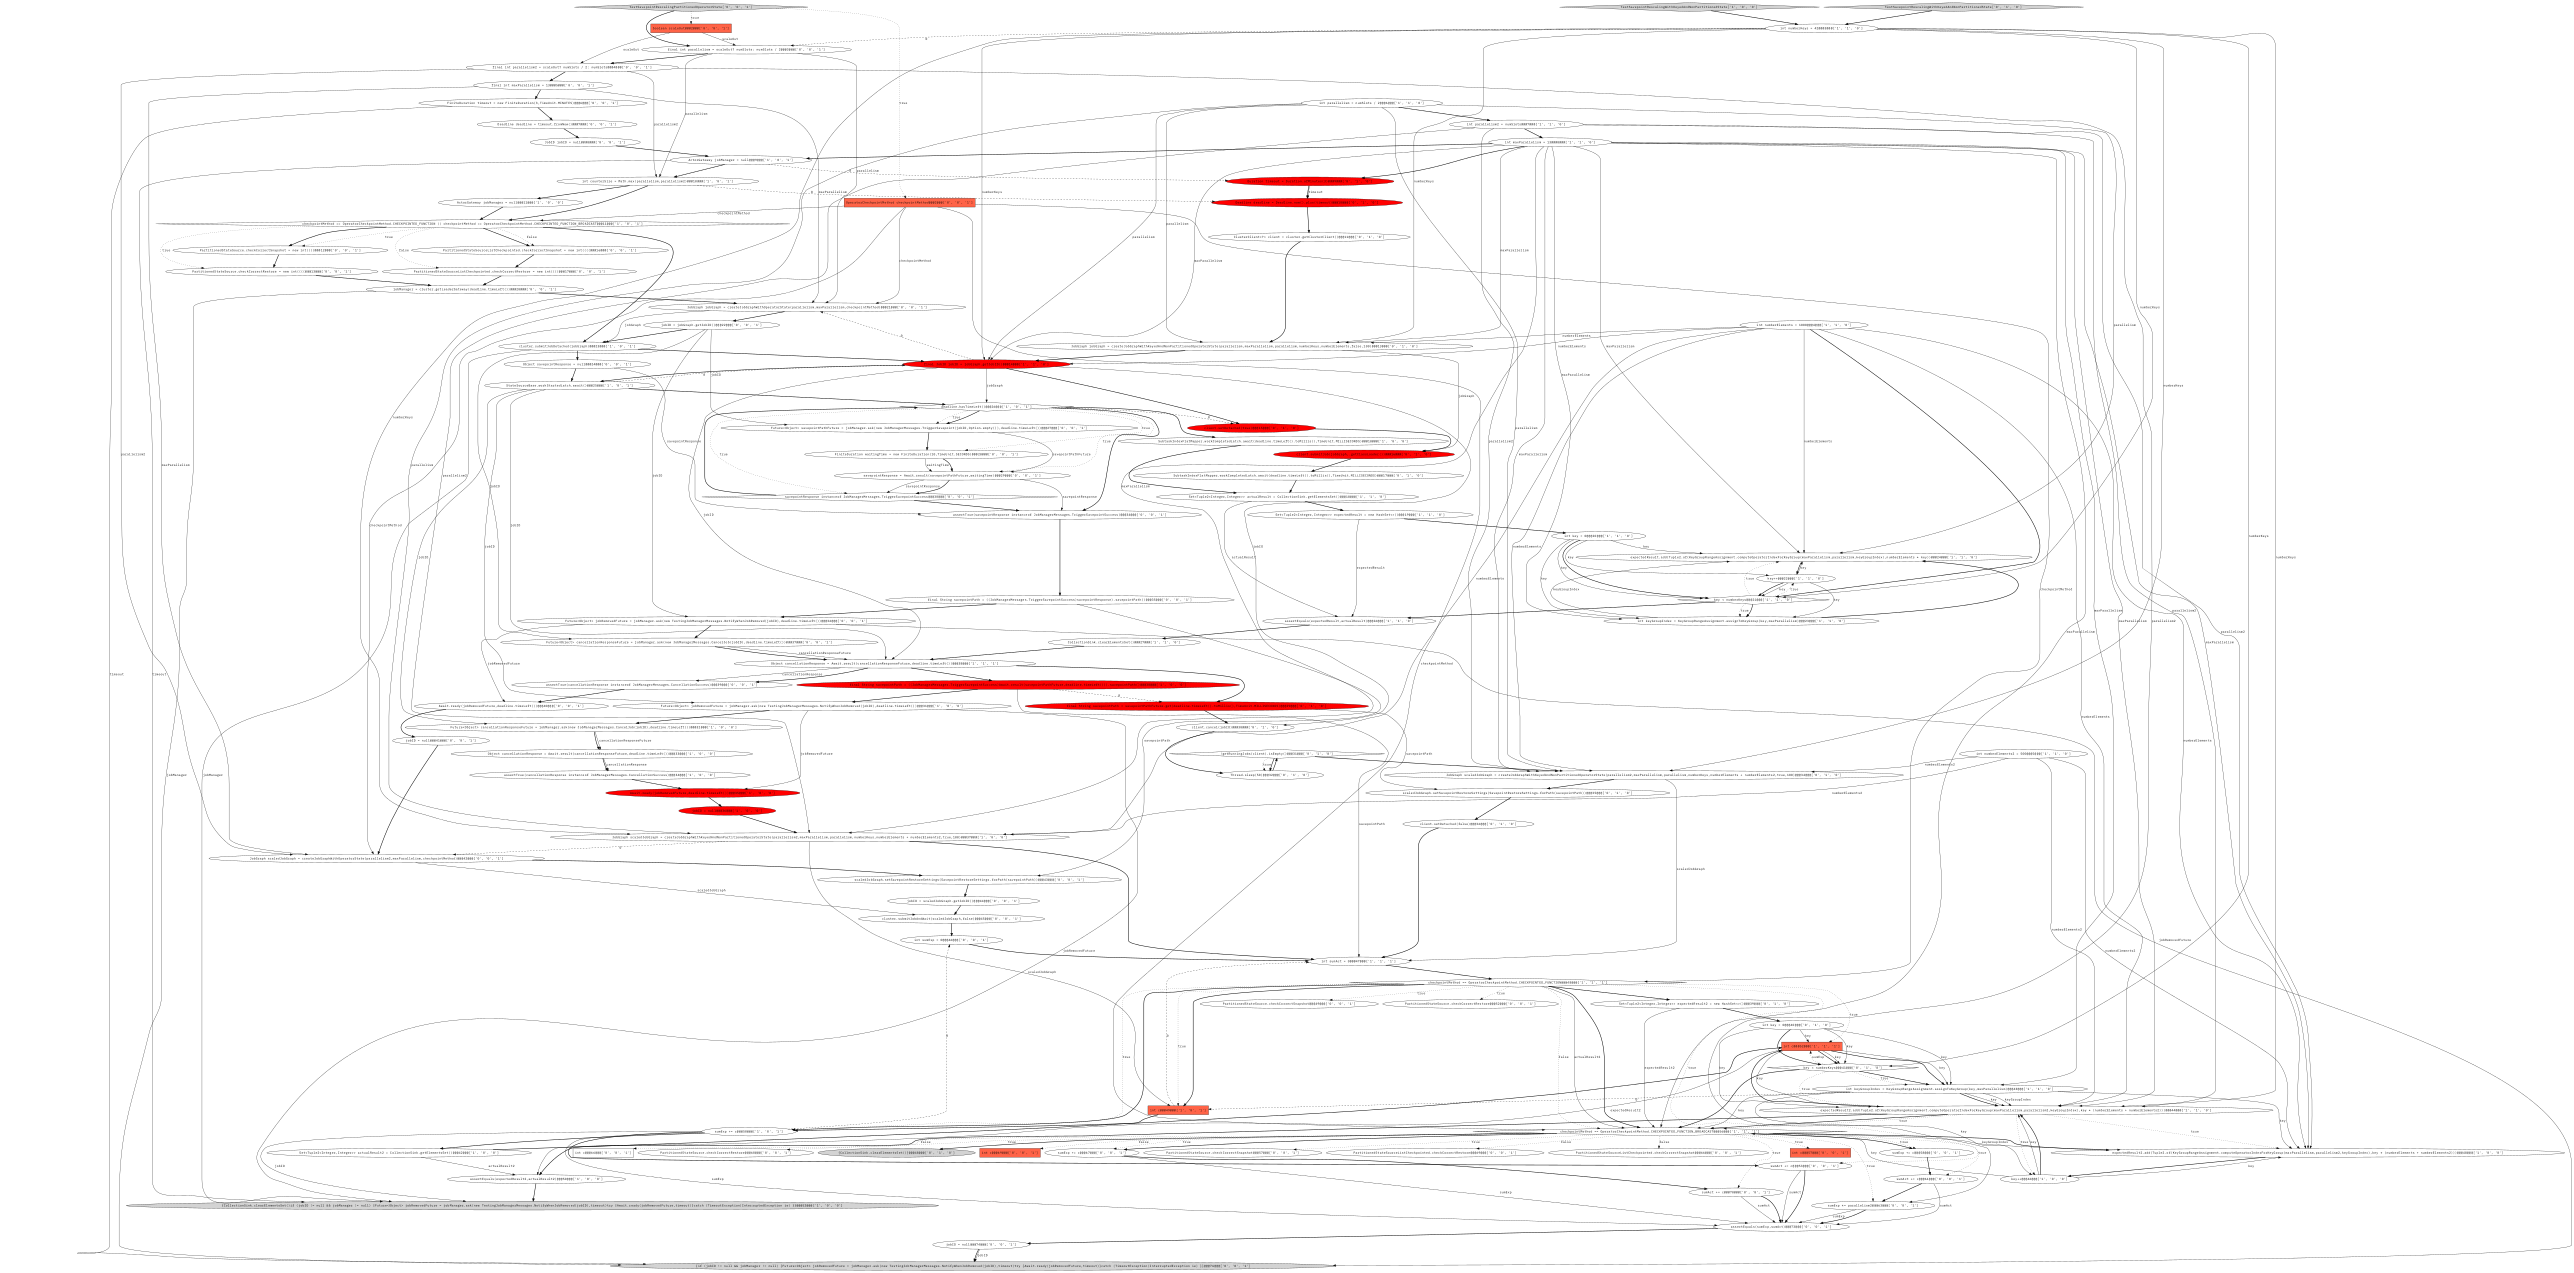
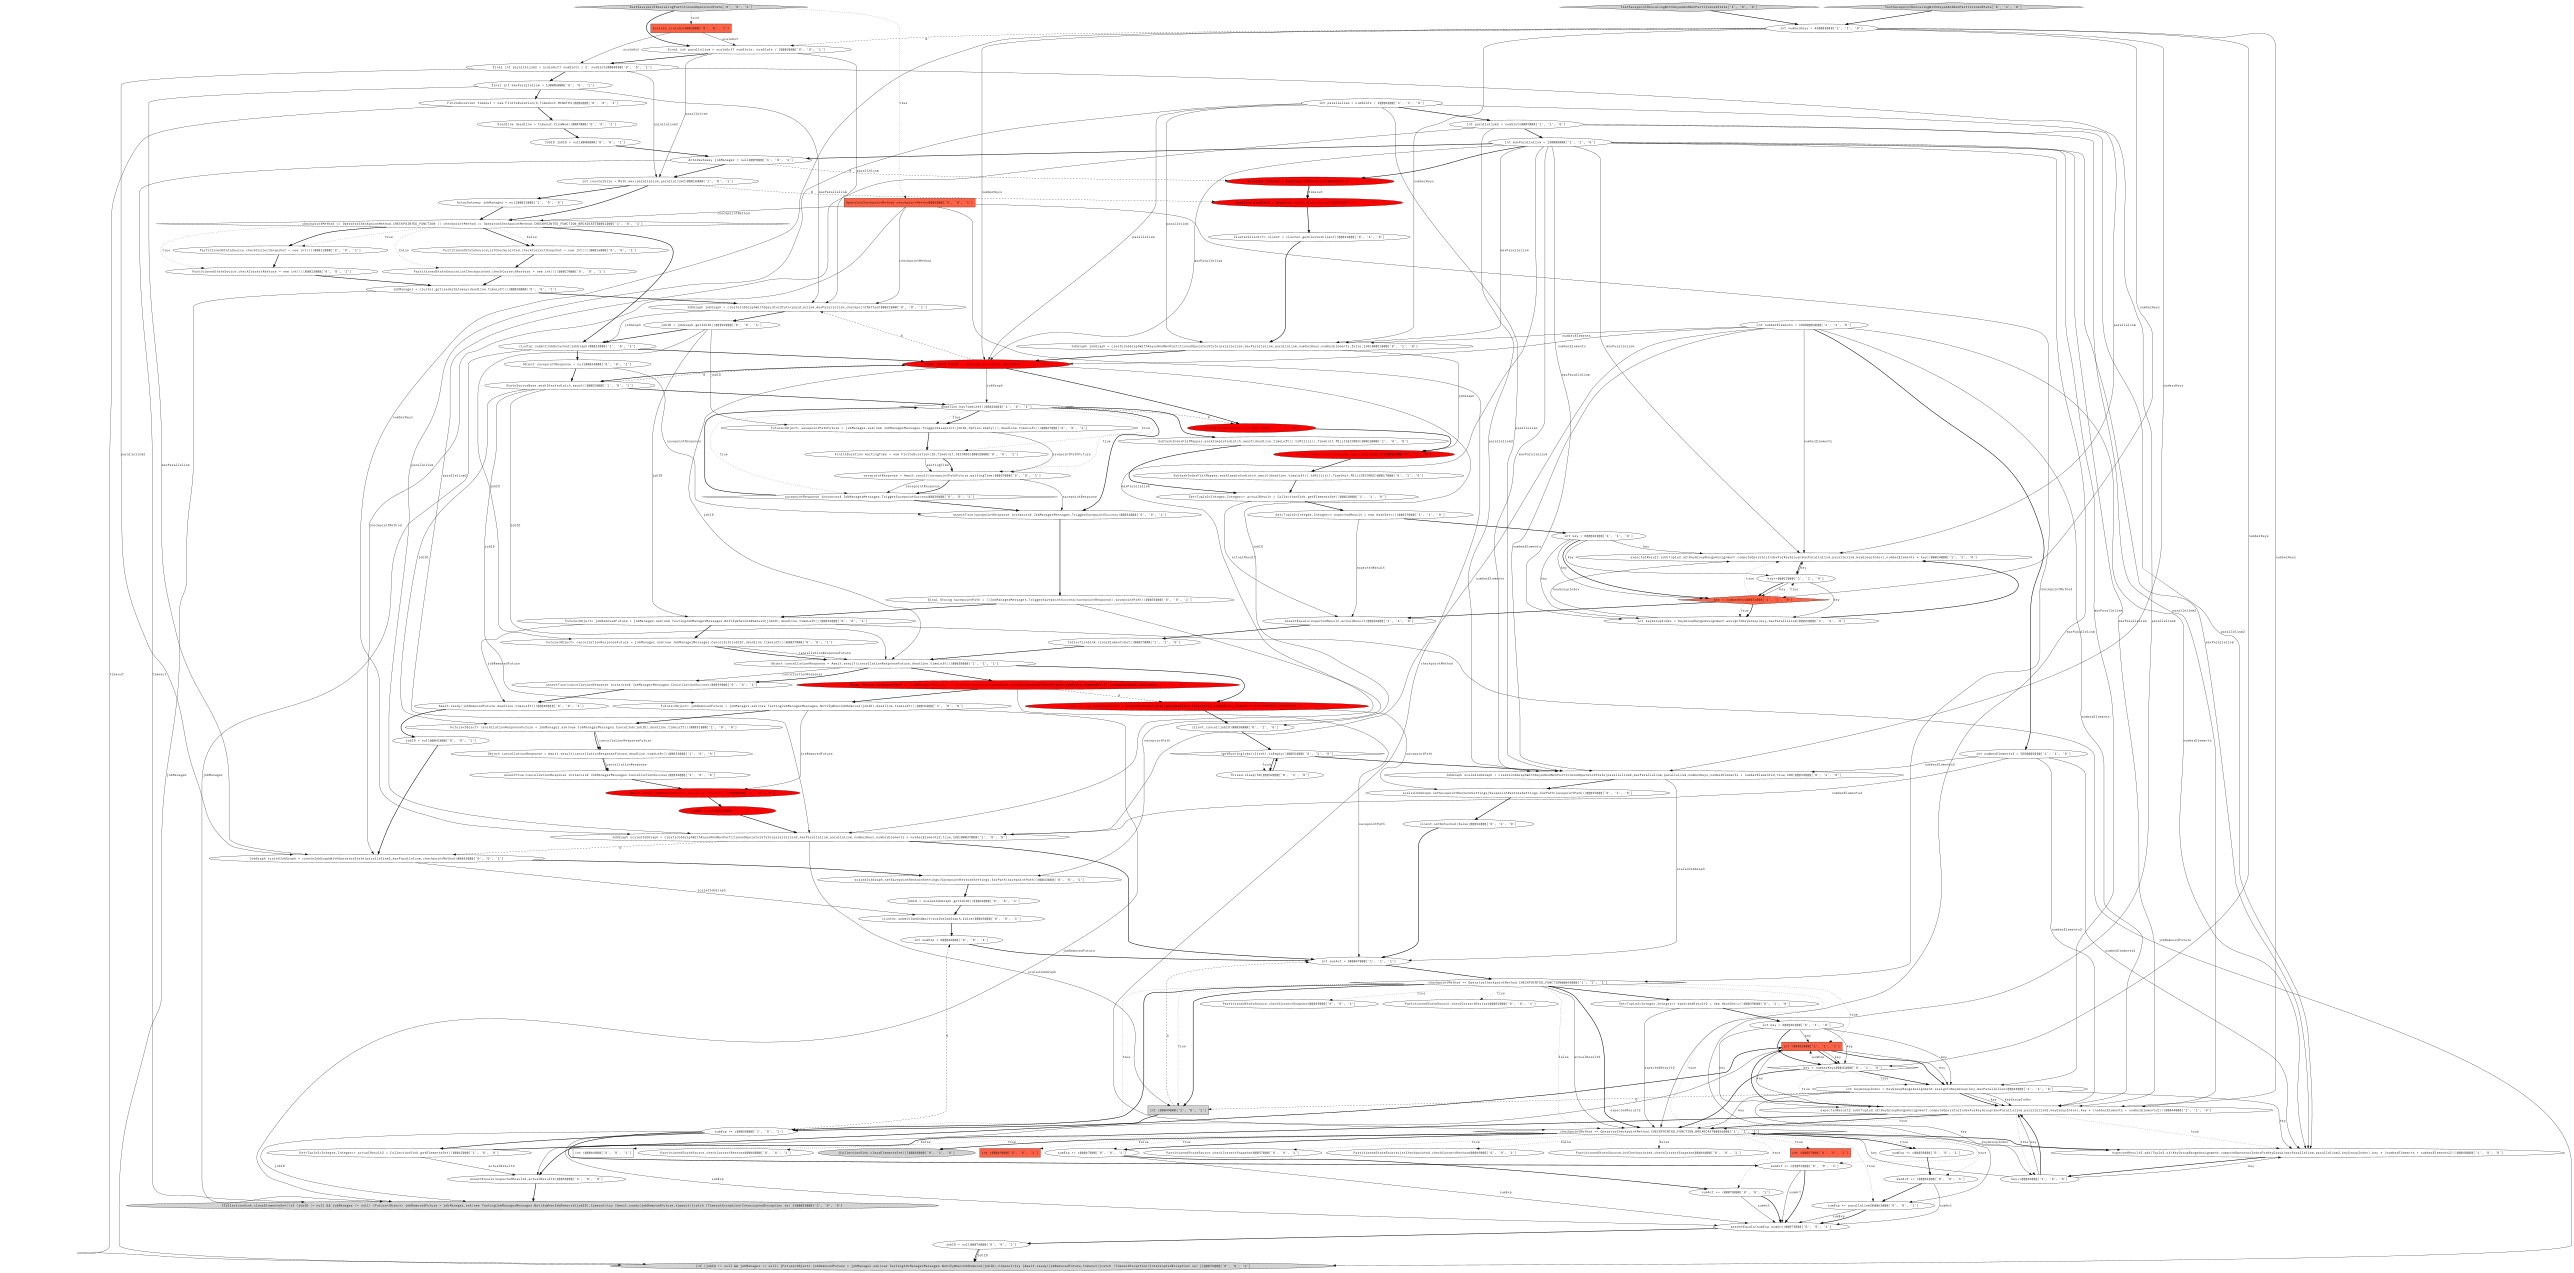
(2032, 524) -> (2023, 489)
(1753, 600) -> (1753, 600)
(1166, 756) -> (1255, 740)
(1178, 1110) -> (1178, 1110)
